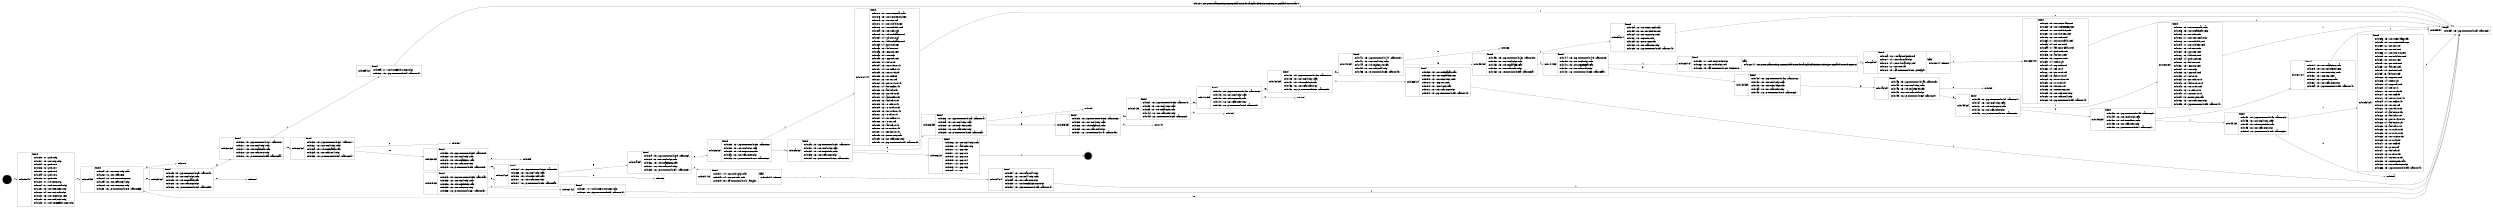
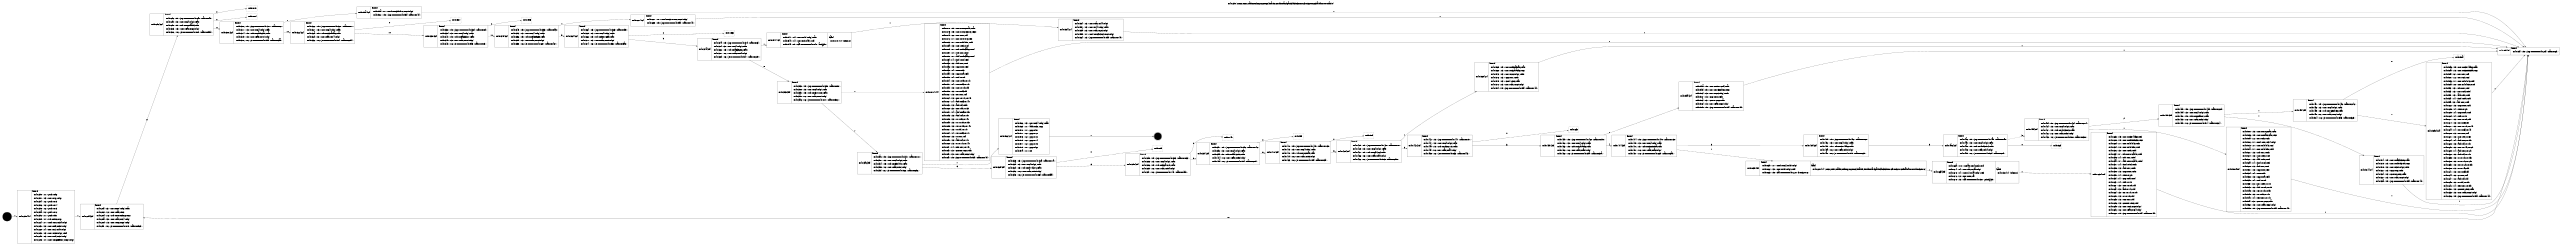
(159, 166) -> (229, 11)
(491, 167) -> (491, 36)
